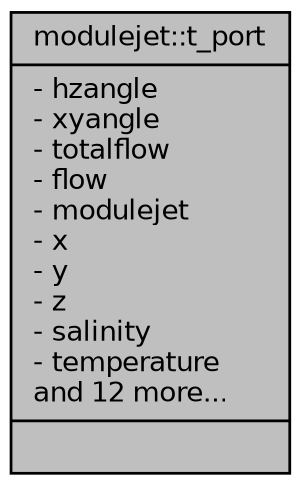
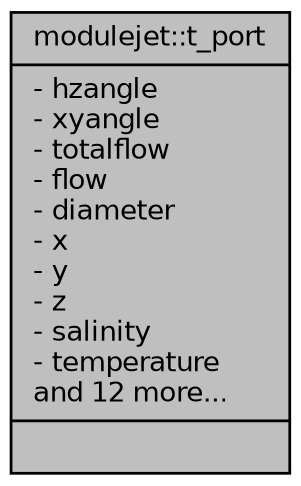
(112, 211) -> (105, 211)
